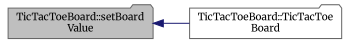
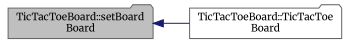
(81, 23) -> (81, 23)
